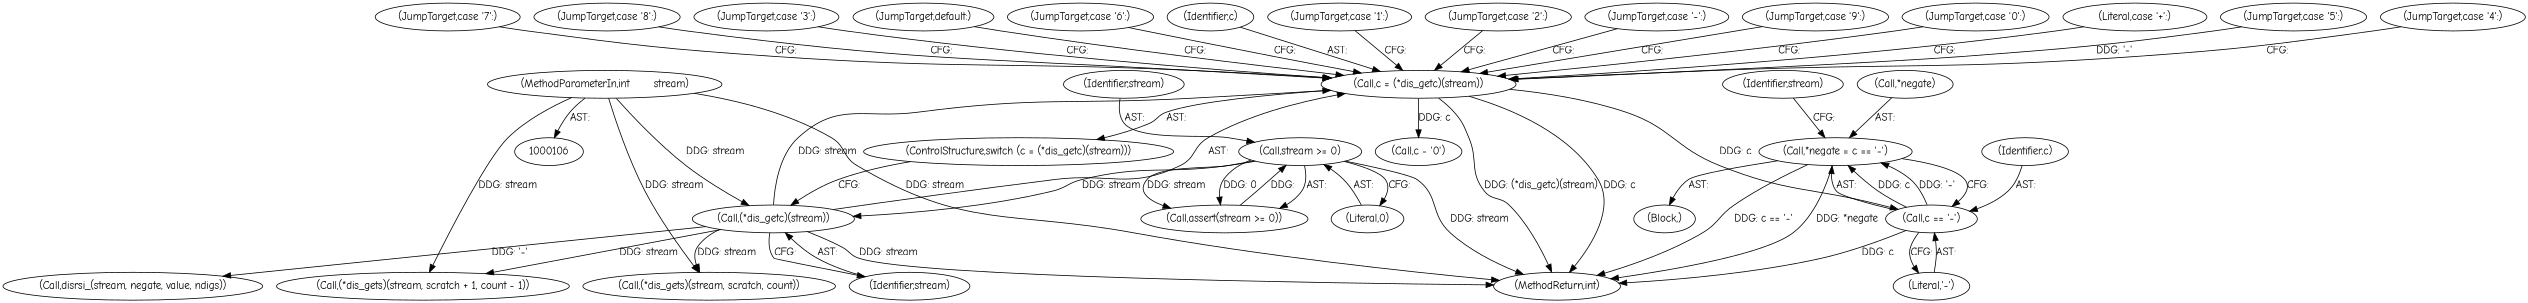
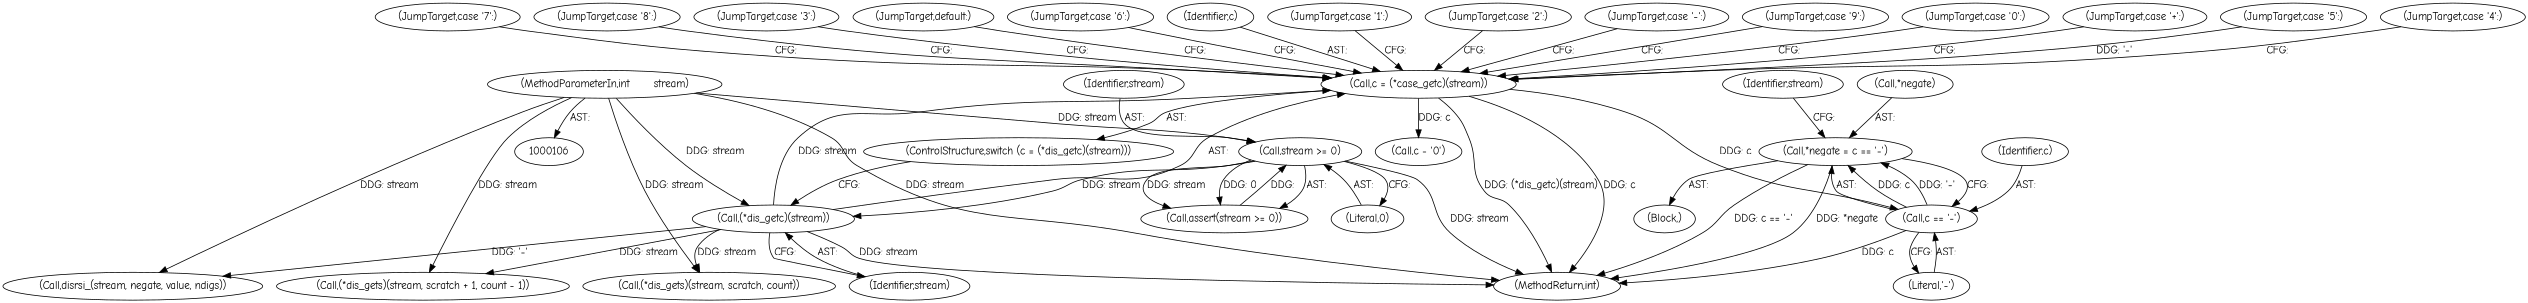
(2135, 17) -> (2135, 17)
(1419, 84) -> (1419, 84)
none -> (972, 117)
none -> (363, 178)
